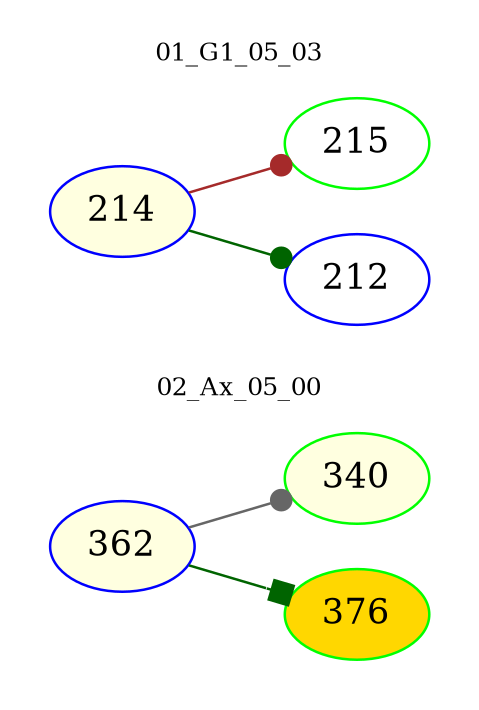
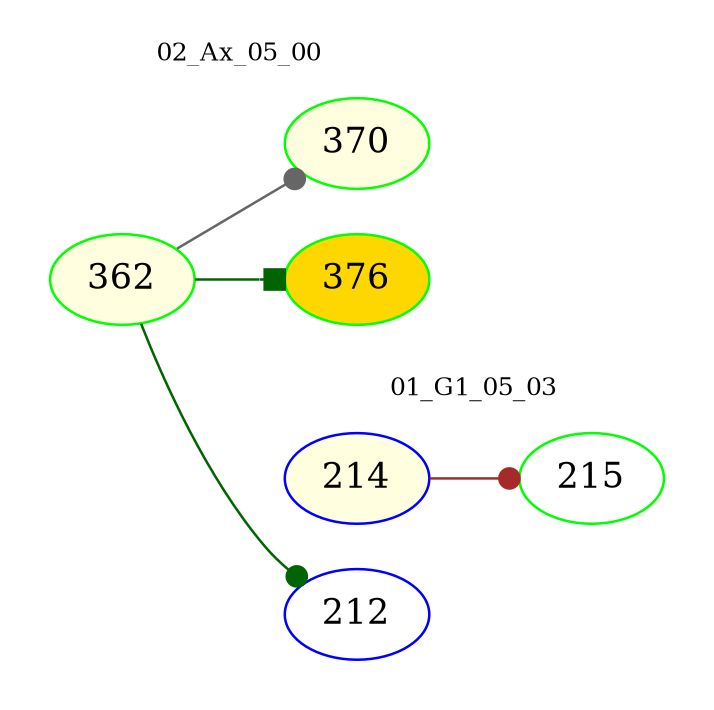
(230, 243) -> (202, 454)
(357, 478) -> (357, 144)
(122, 546) -> (122, 280)
